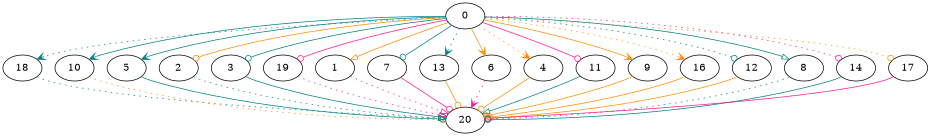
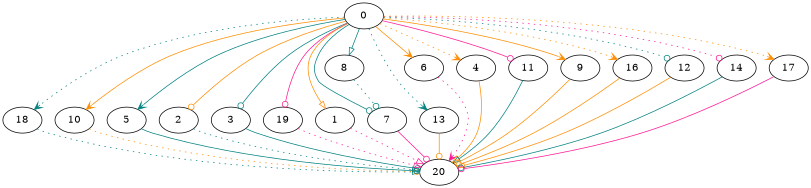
(270, 25) -> (211, 42)
(788, 40) -> (577, 24)
(507, 93) -> (480, 123)
(686, 101) -> (364, 92)
